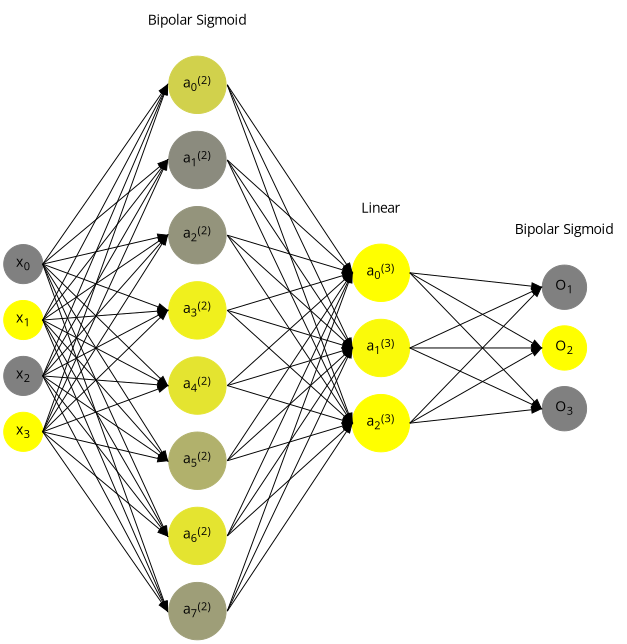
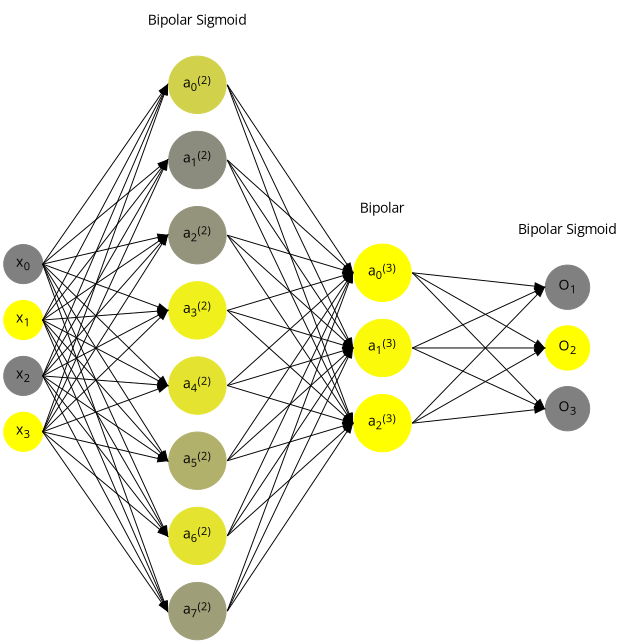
(381, 209) -> (382, 209)
